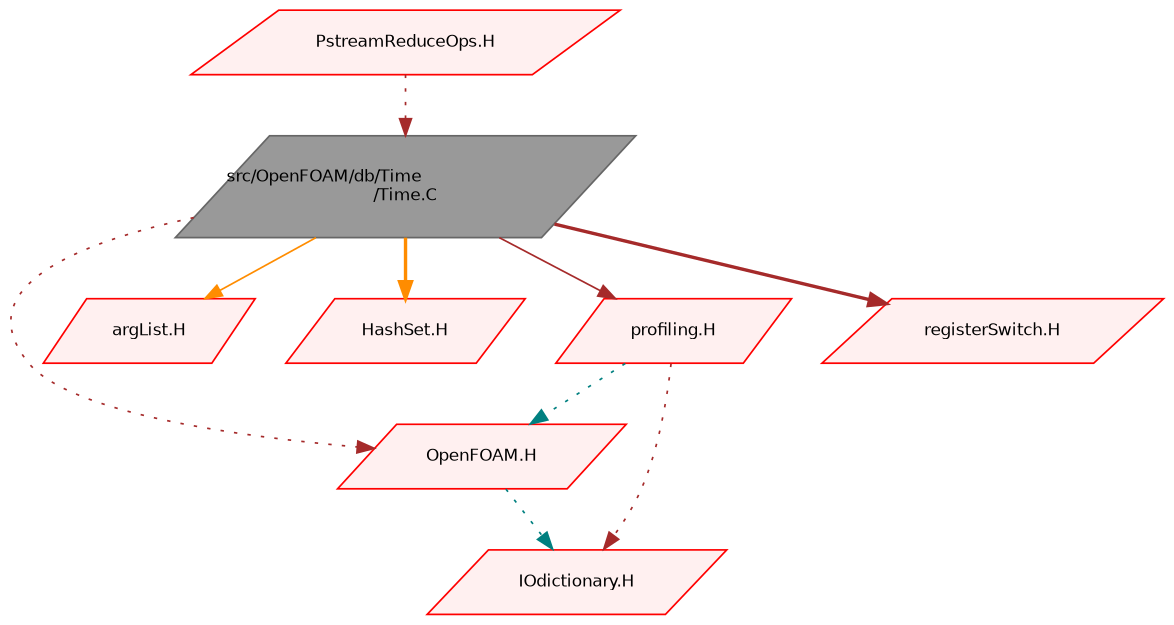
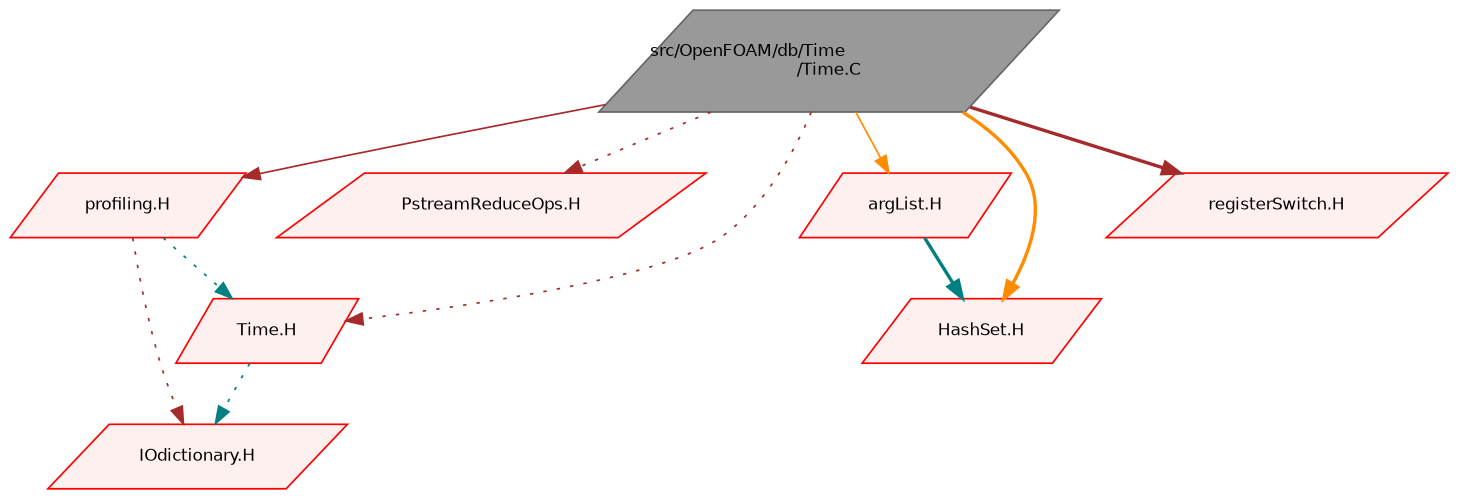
(406, 97) -> (646, 139)
none -> (939, 261)
(482, 457) -> (267, 331)
